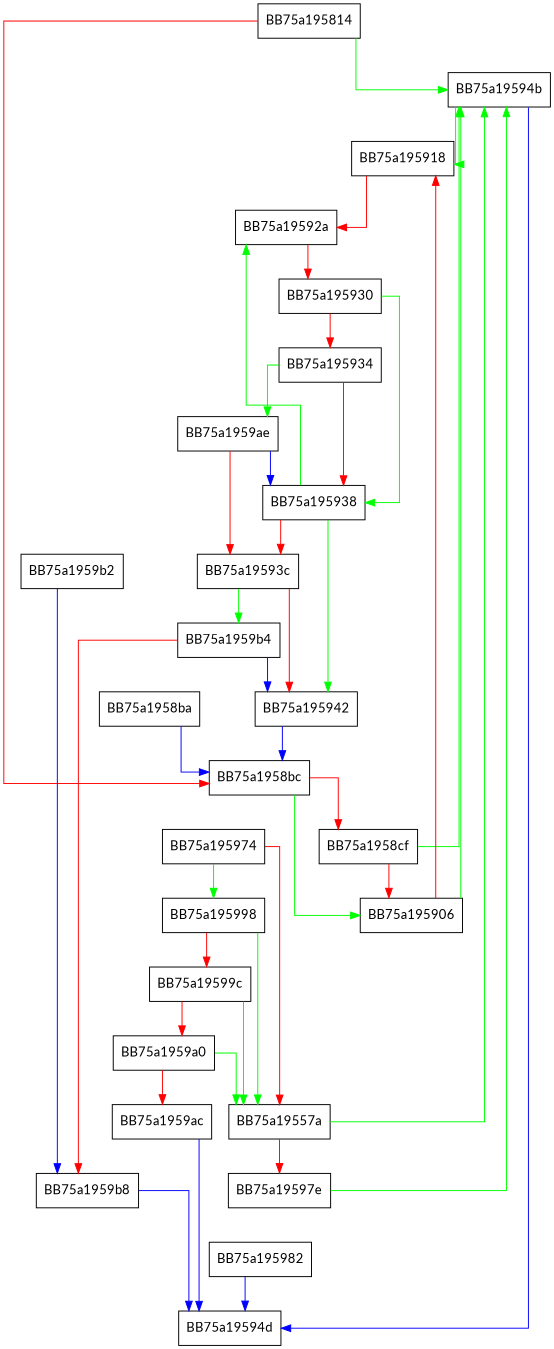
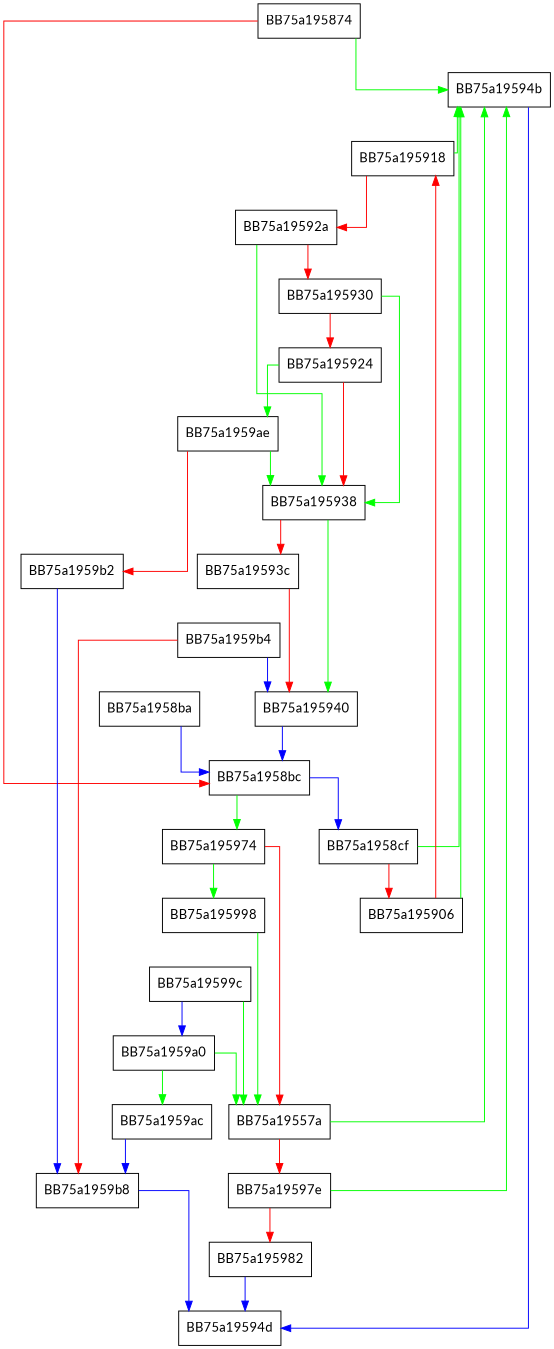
(309, 21) -> (309, 21)
(456, 136) -> (457, 136)
(330, 365) -> (330, 365)
(246, 397) -> (257, 393)
(270, 463) -> (270, 463)
(230, 498) -> (188, 539)
(239, 601) -> none
(306, 709) -> (306, 709)
(338, 785) -> (338, 785)
(295, 883) -> (237, 807)
(207, 945) -> none
(182, 1014) -> (182, 1014)
(162, 1083) -> (162, 1083)
(199, 1220) -> (125, 1151)
none -> (270, 1220)
